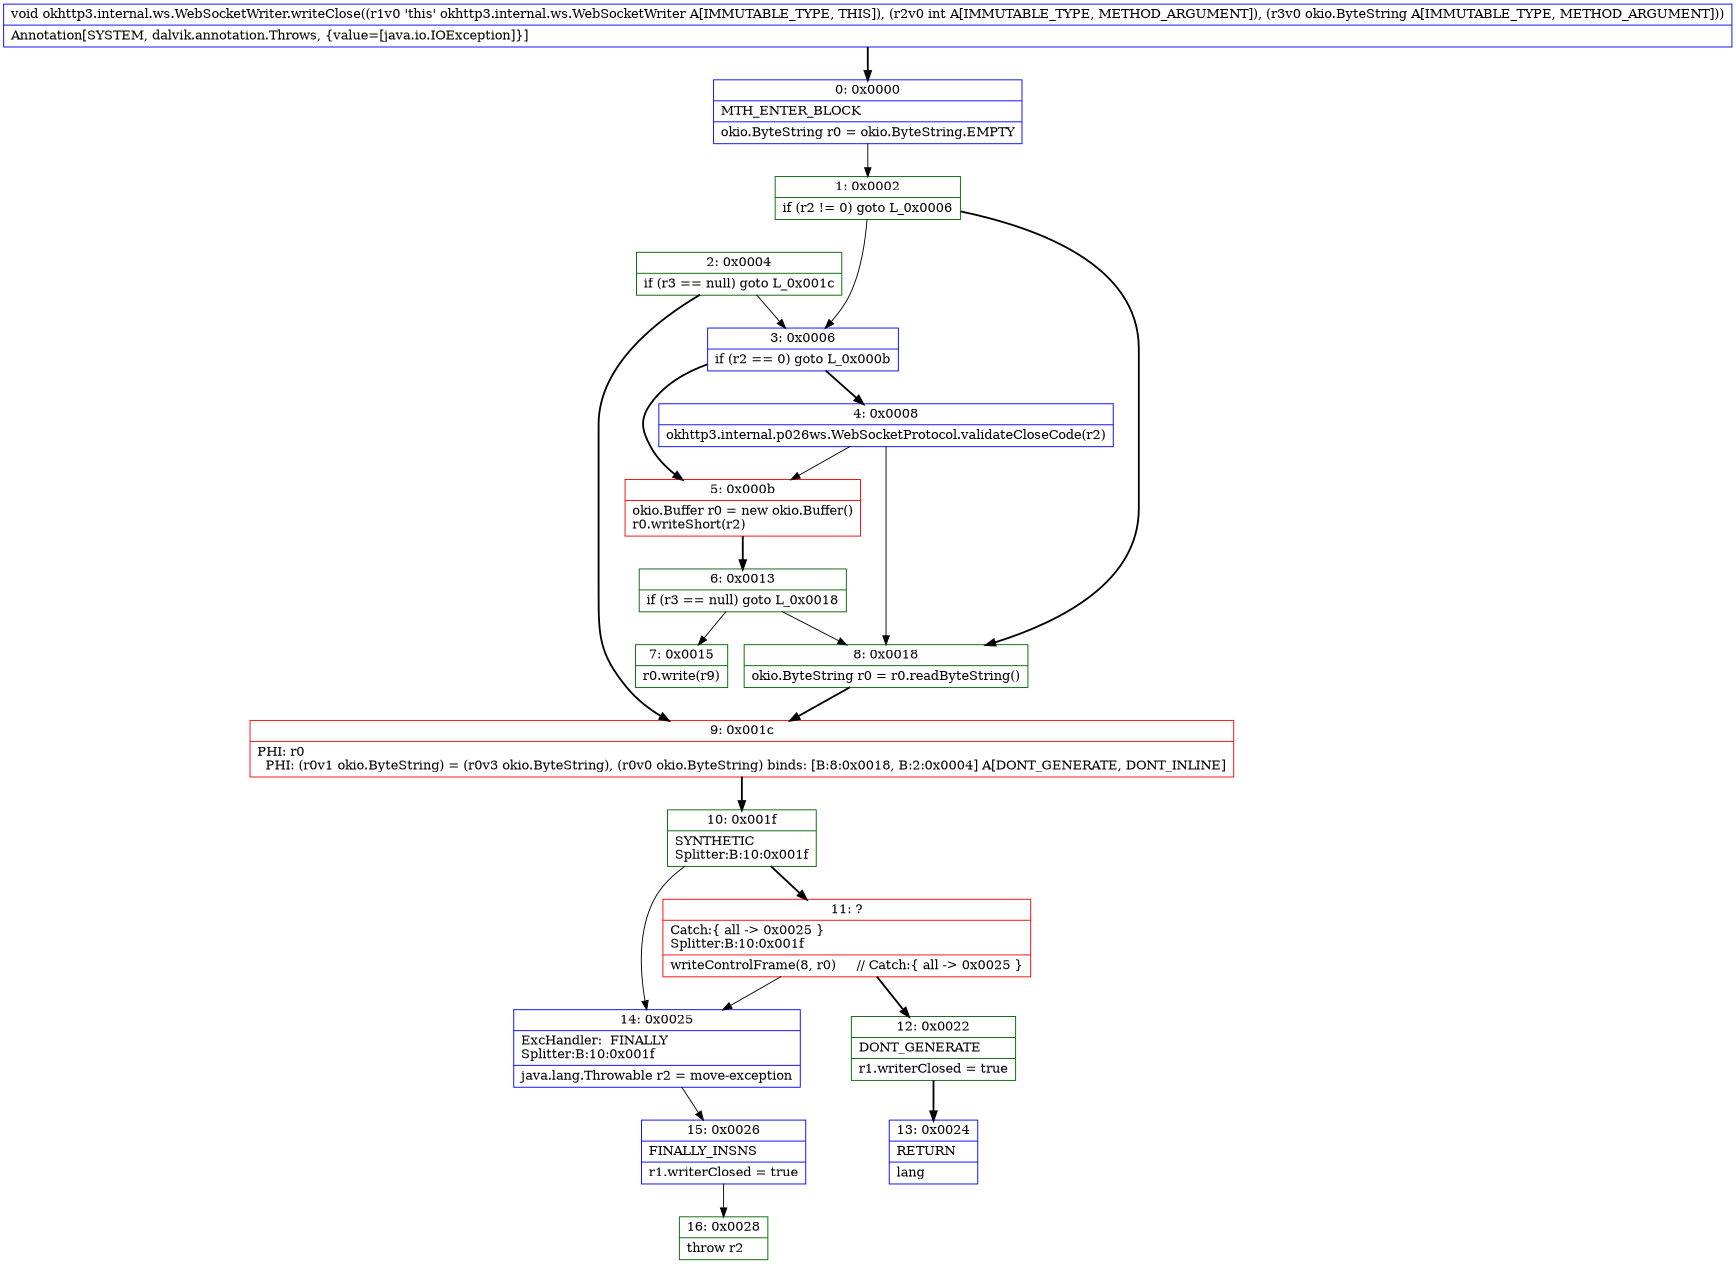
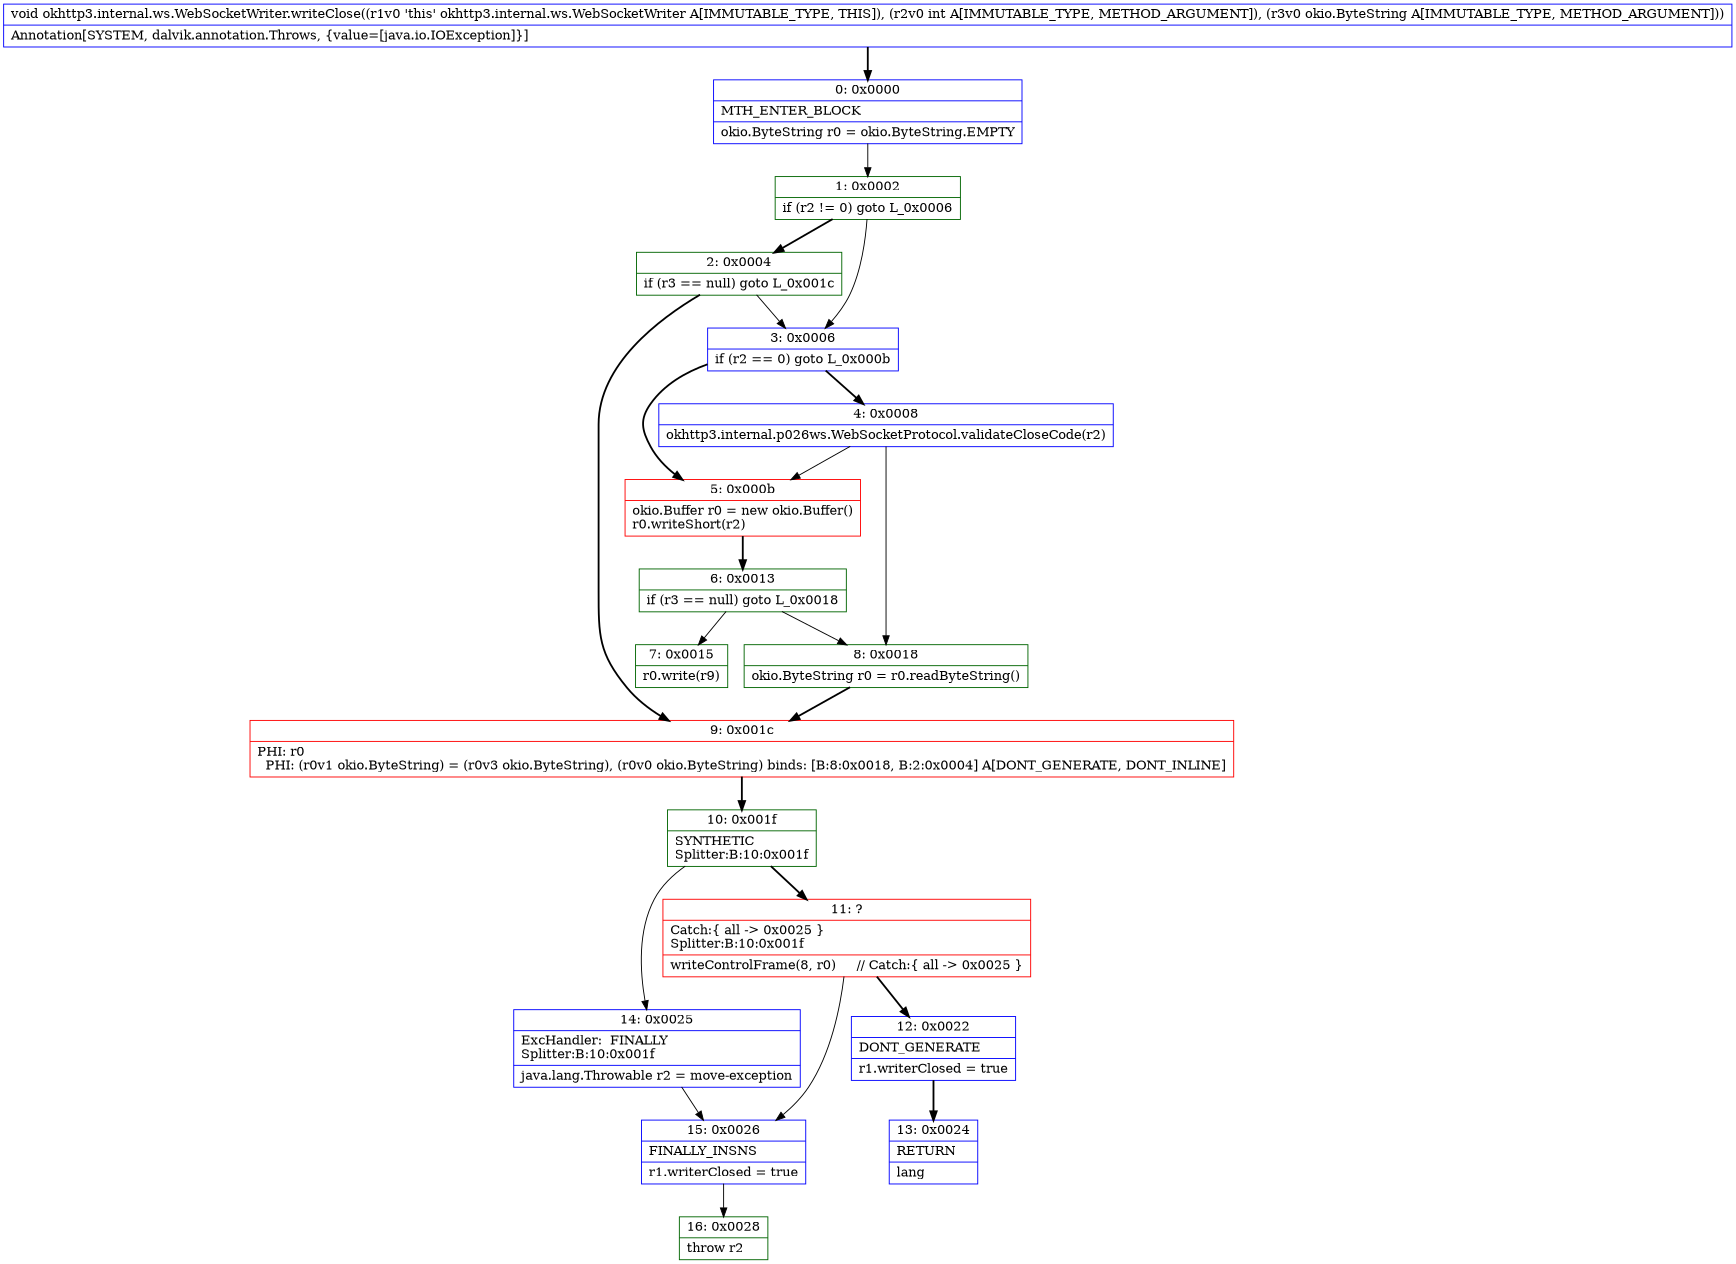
(1139, 412) -> (808, 234)
(756, 991) -> (826, 1052)
(933, 1048) -> (933, 1048)
